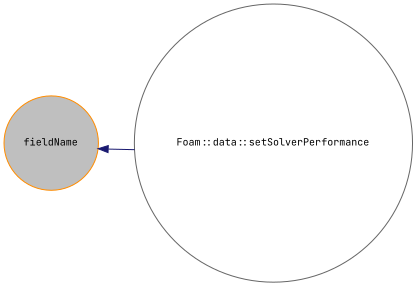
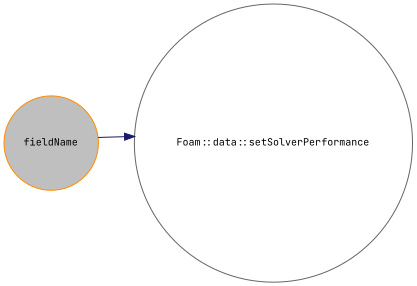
(121, 149) -> (111, 137)
